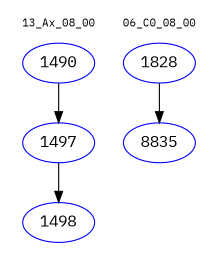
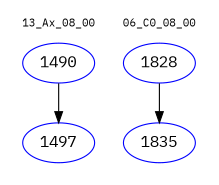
(159, 143) -> (159, 143)
(59, 222) -> none
